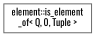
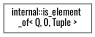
(48, 18) -> (48, 18)
